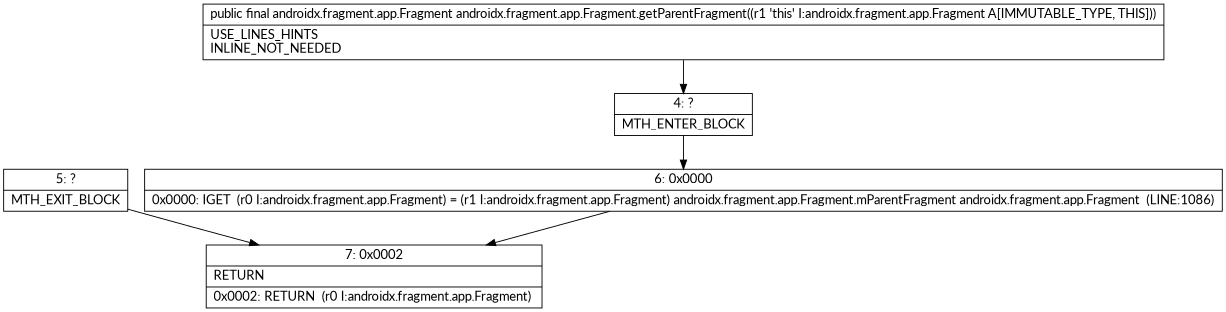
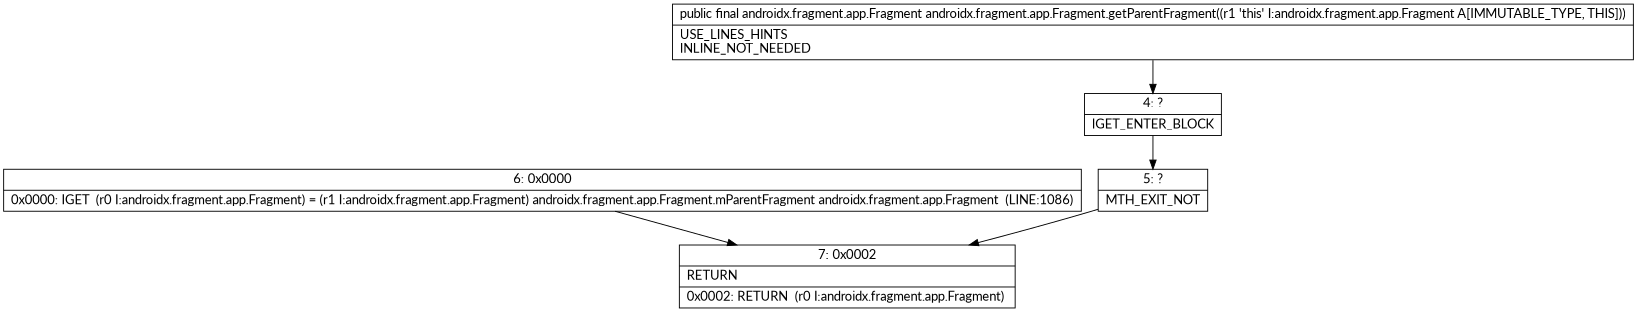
(683, 125) -> (1153, 125)
(683, 148) -> (1153, 148)
(66, 200) -> (1153, 200)
